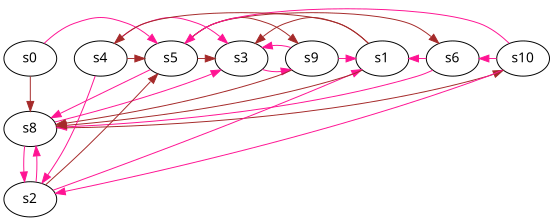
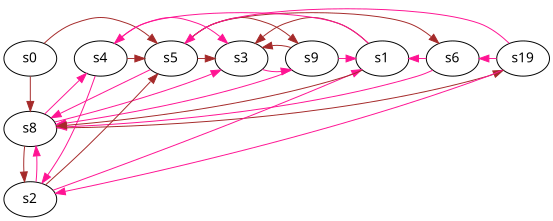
(227, 13) -> (227, 13)
(96, 18) -> (96, 18)
(282, 46) -> (282, 46)
(523, 59) -> (523, 59)
none -> (62, 97)
(180, 102) -> (180, 102)
(24, 159) -> (24, 159)
